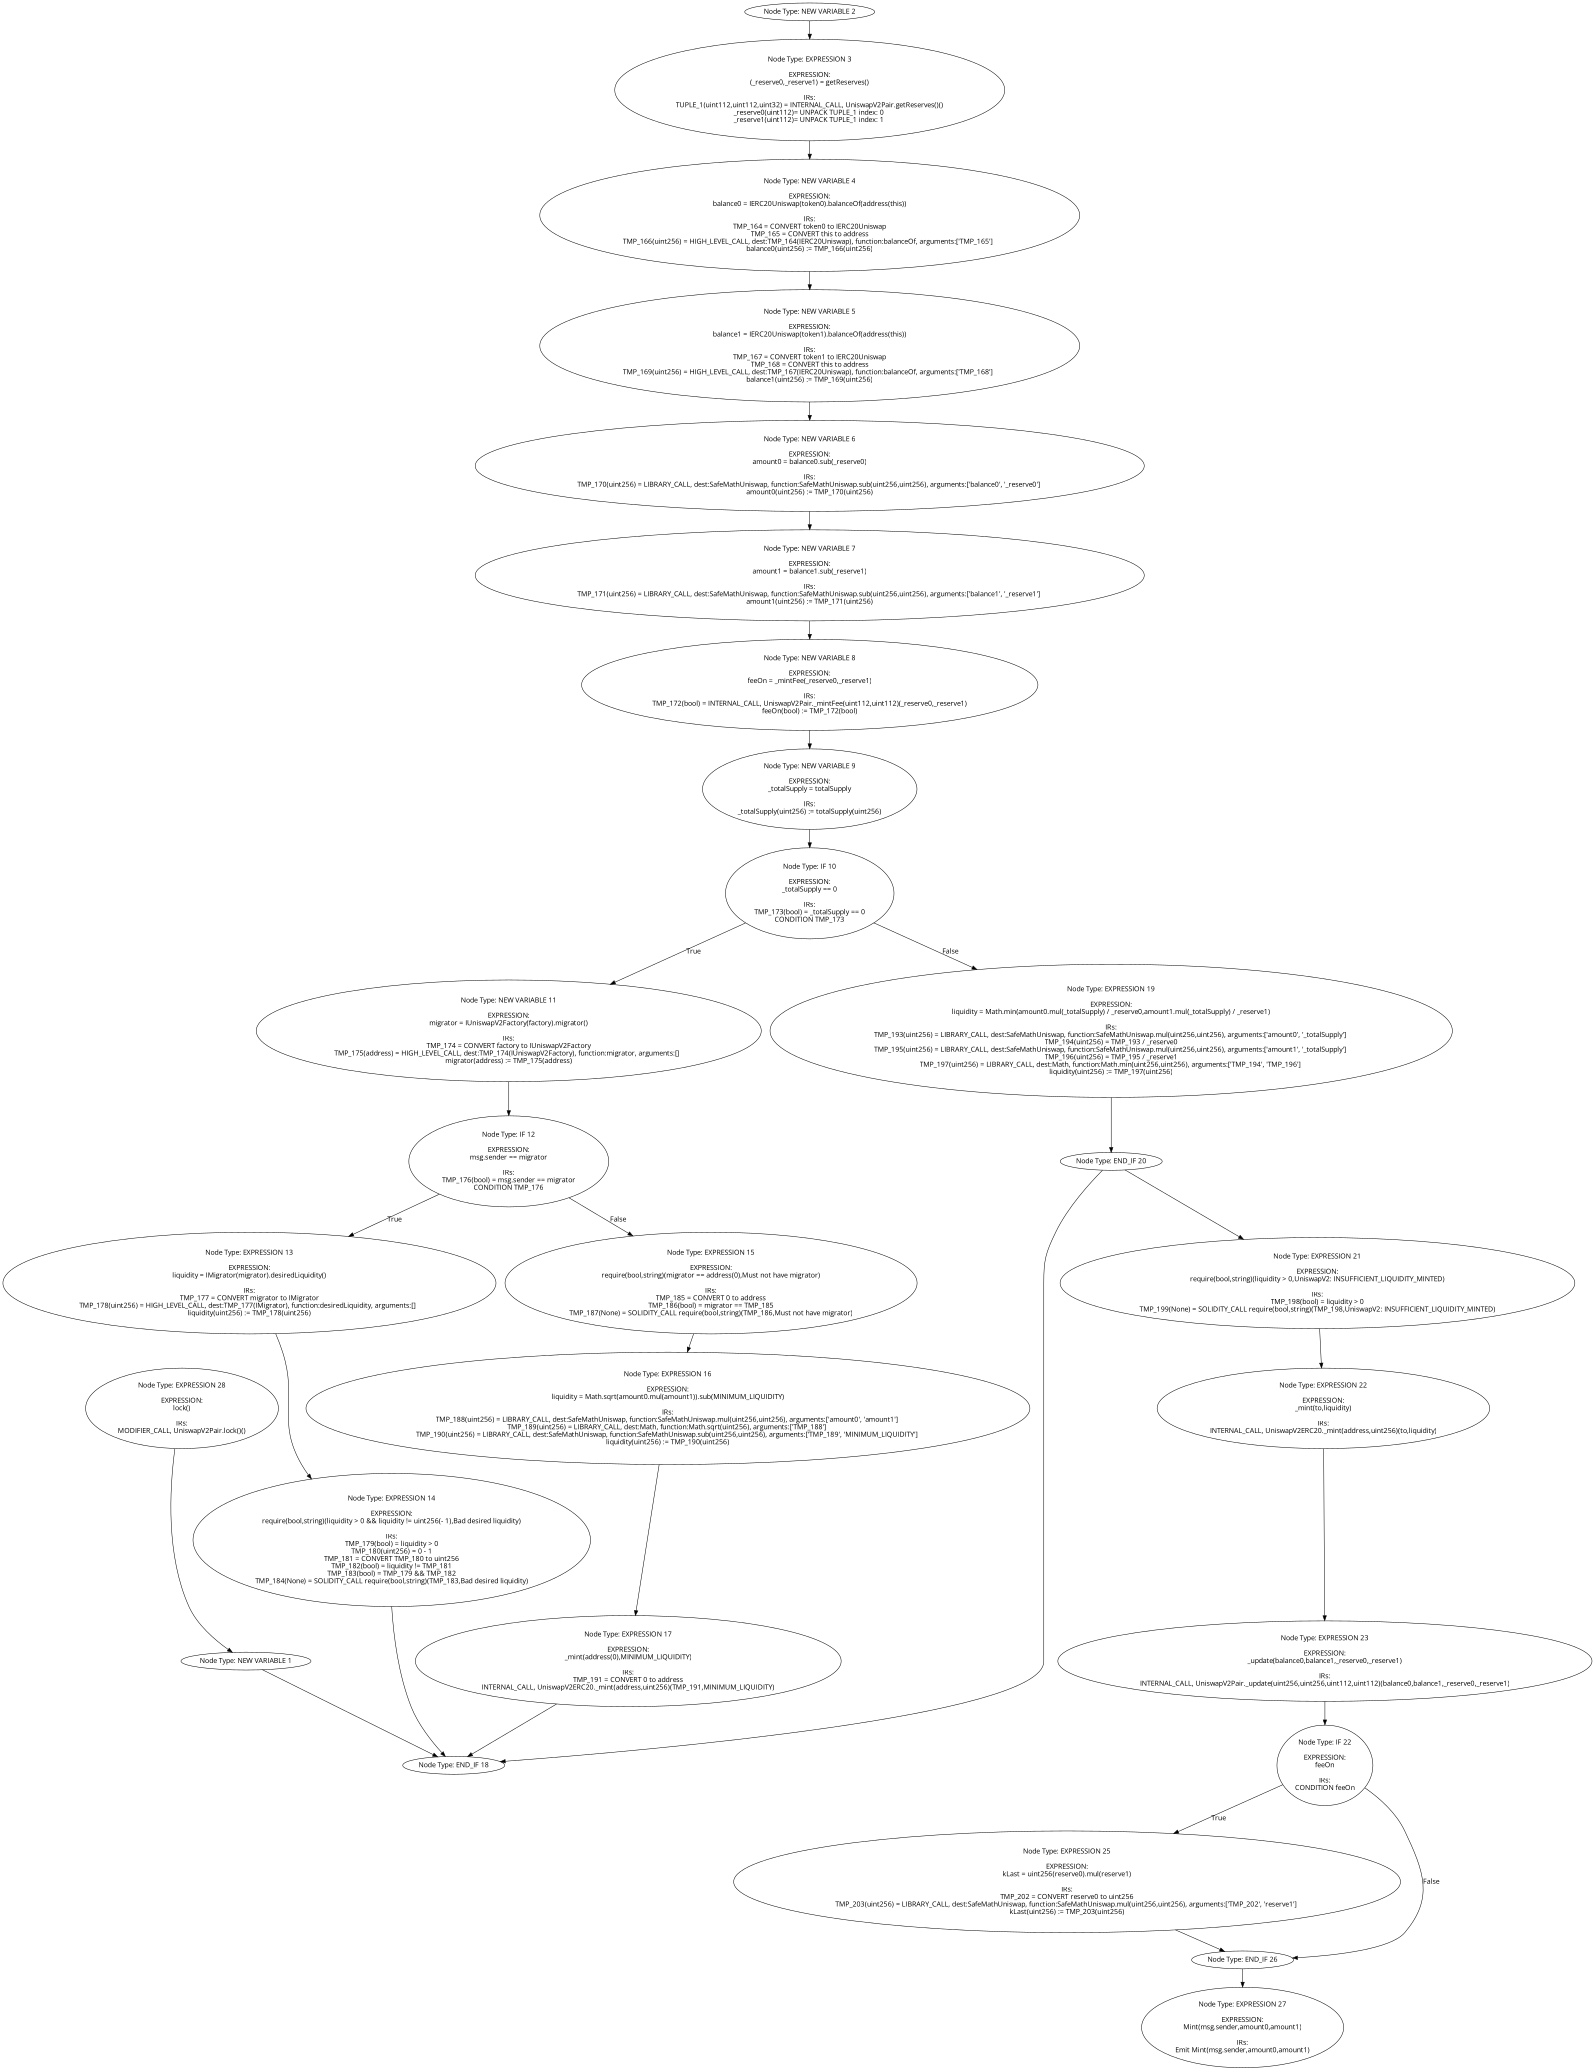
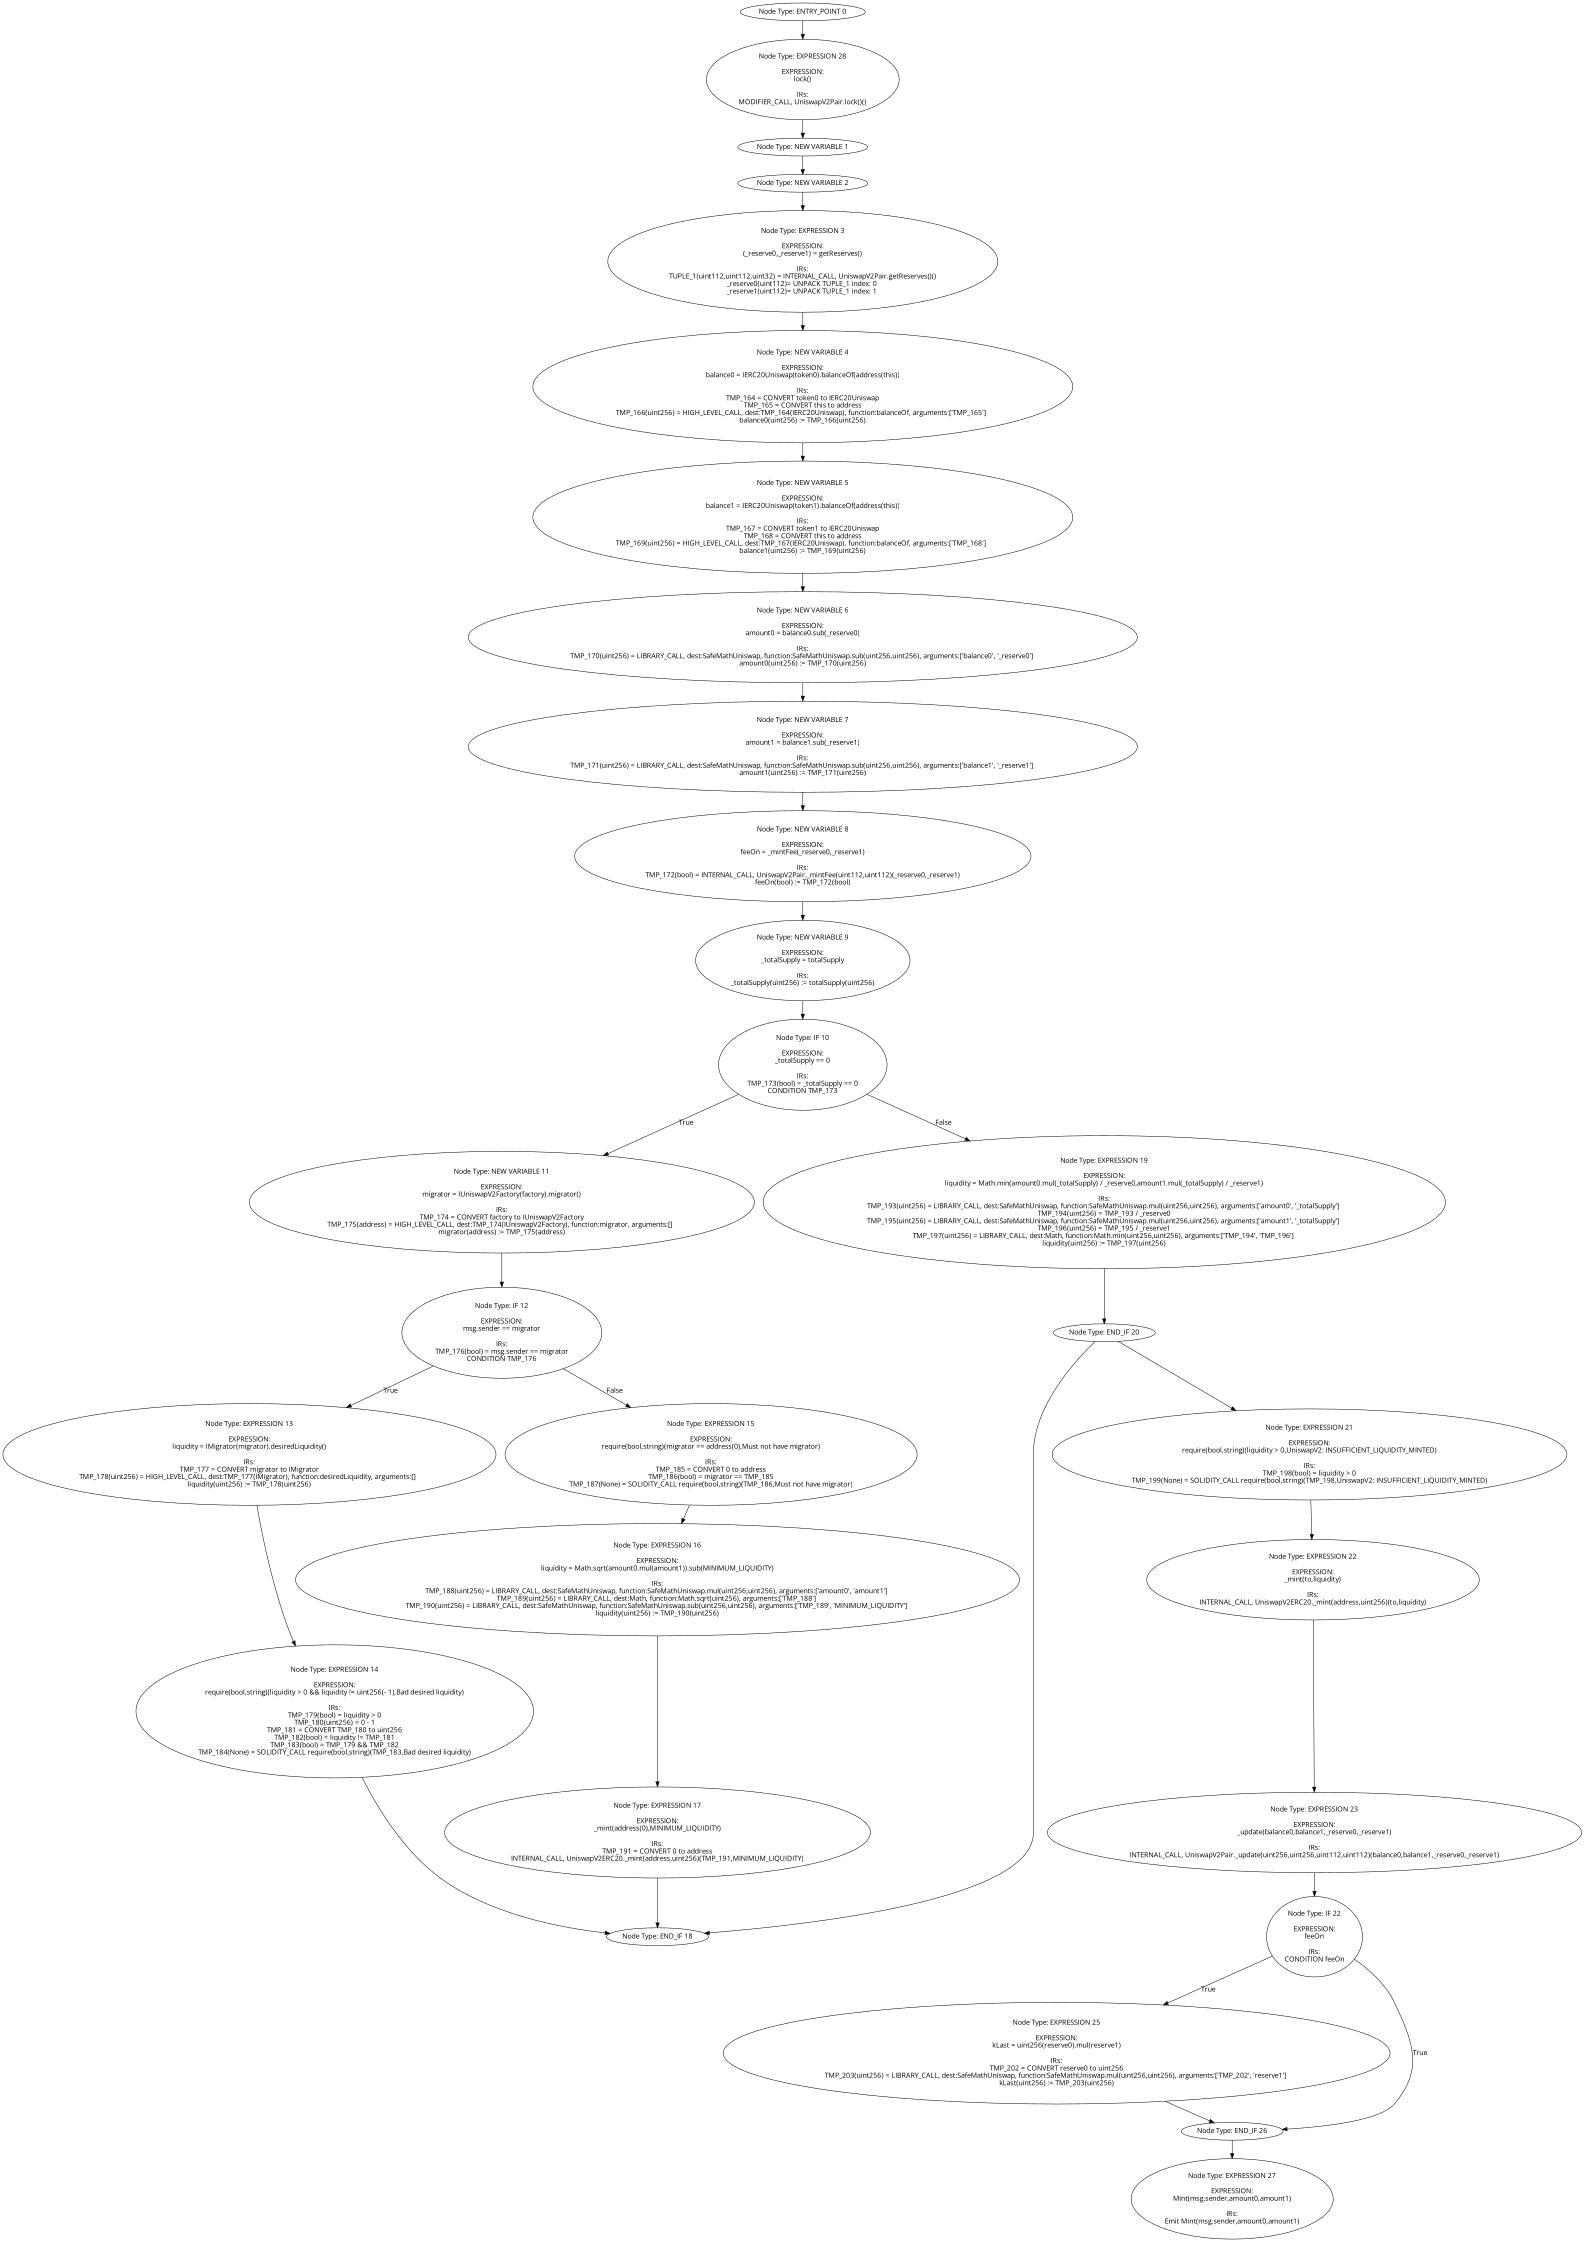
none -> (803, 12)
(348, 1712) -> (803, 163)
(1432, 1882) -> (1420, 2053)
